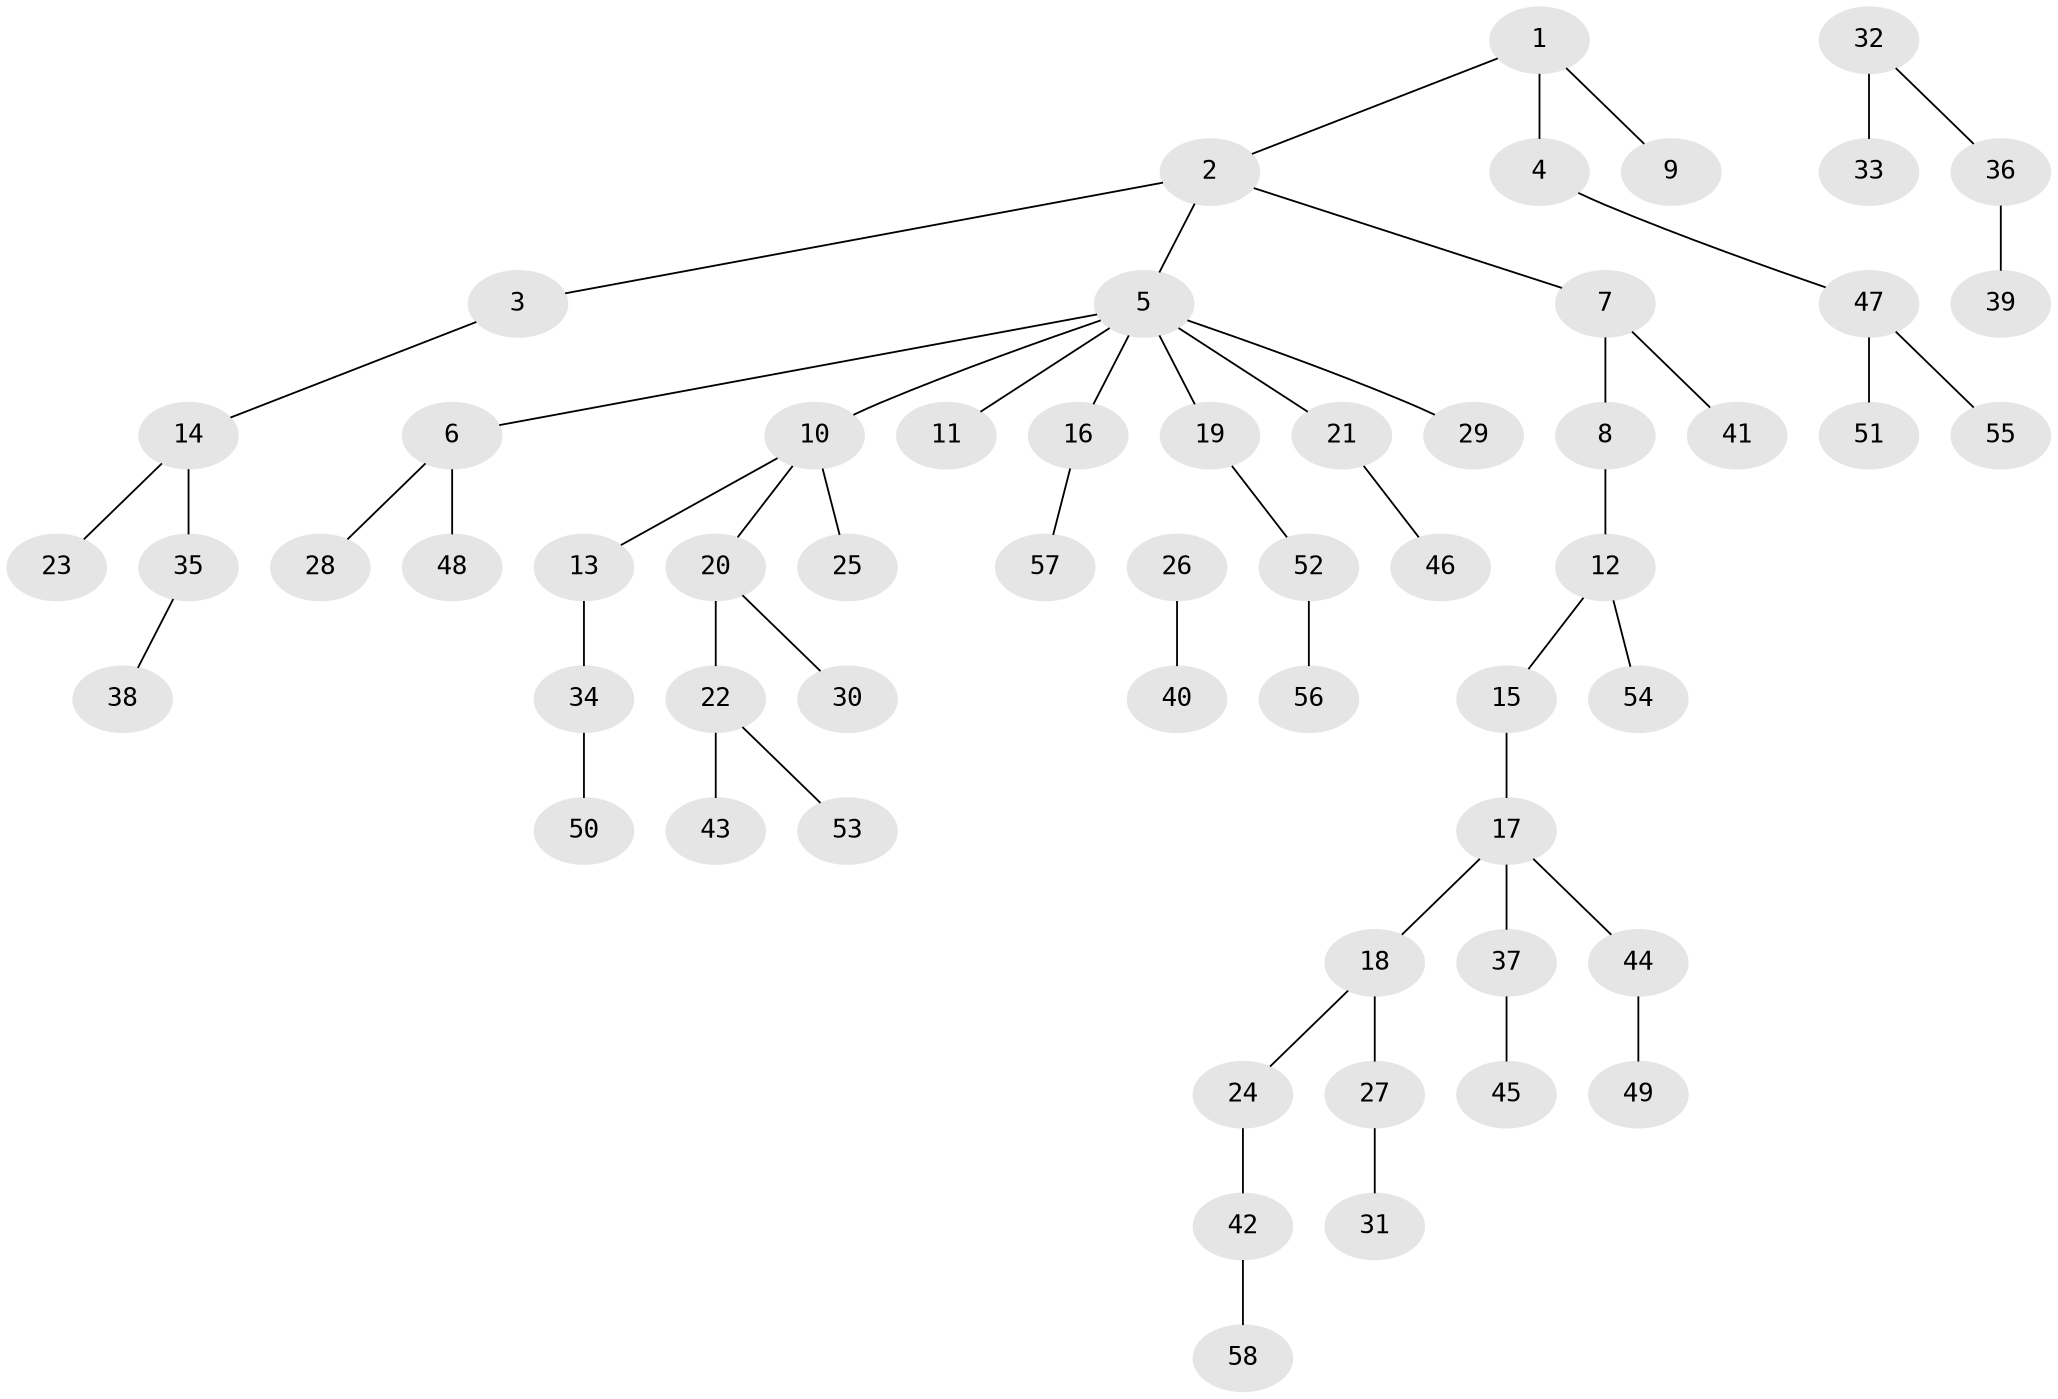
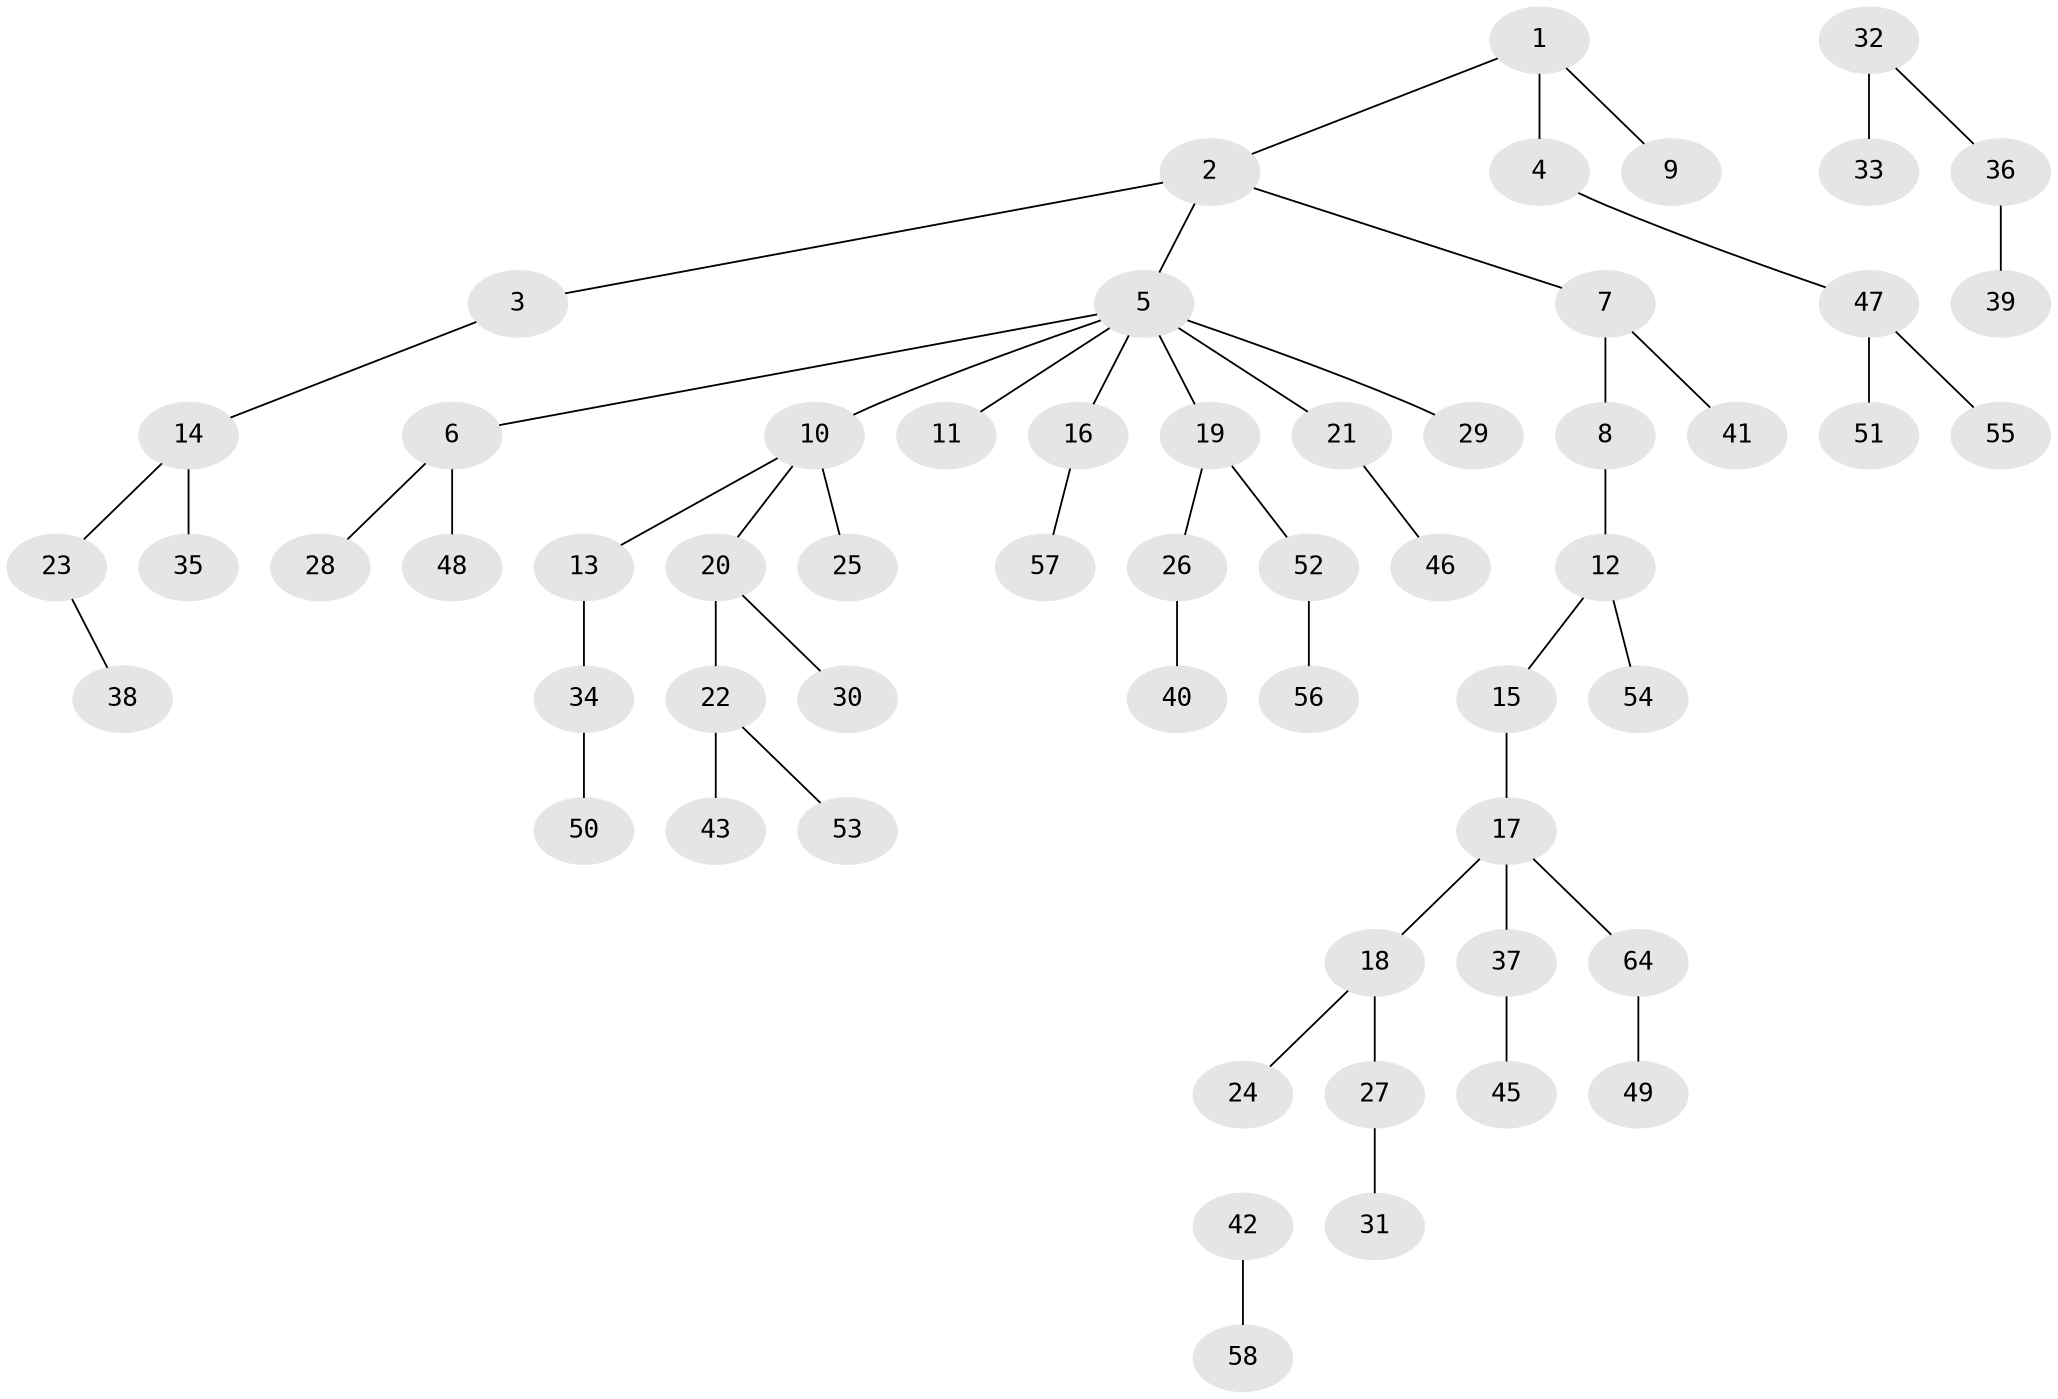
none -> (1193, 502)
(156, 633) -> (90, 633)
(1638, 963) -> (1638, 963)
(1243, 1161) -> none
